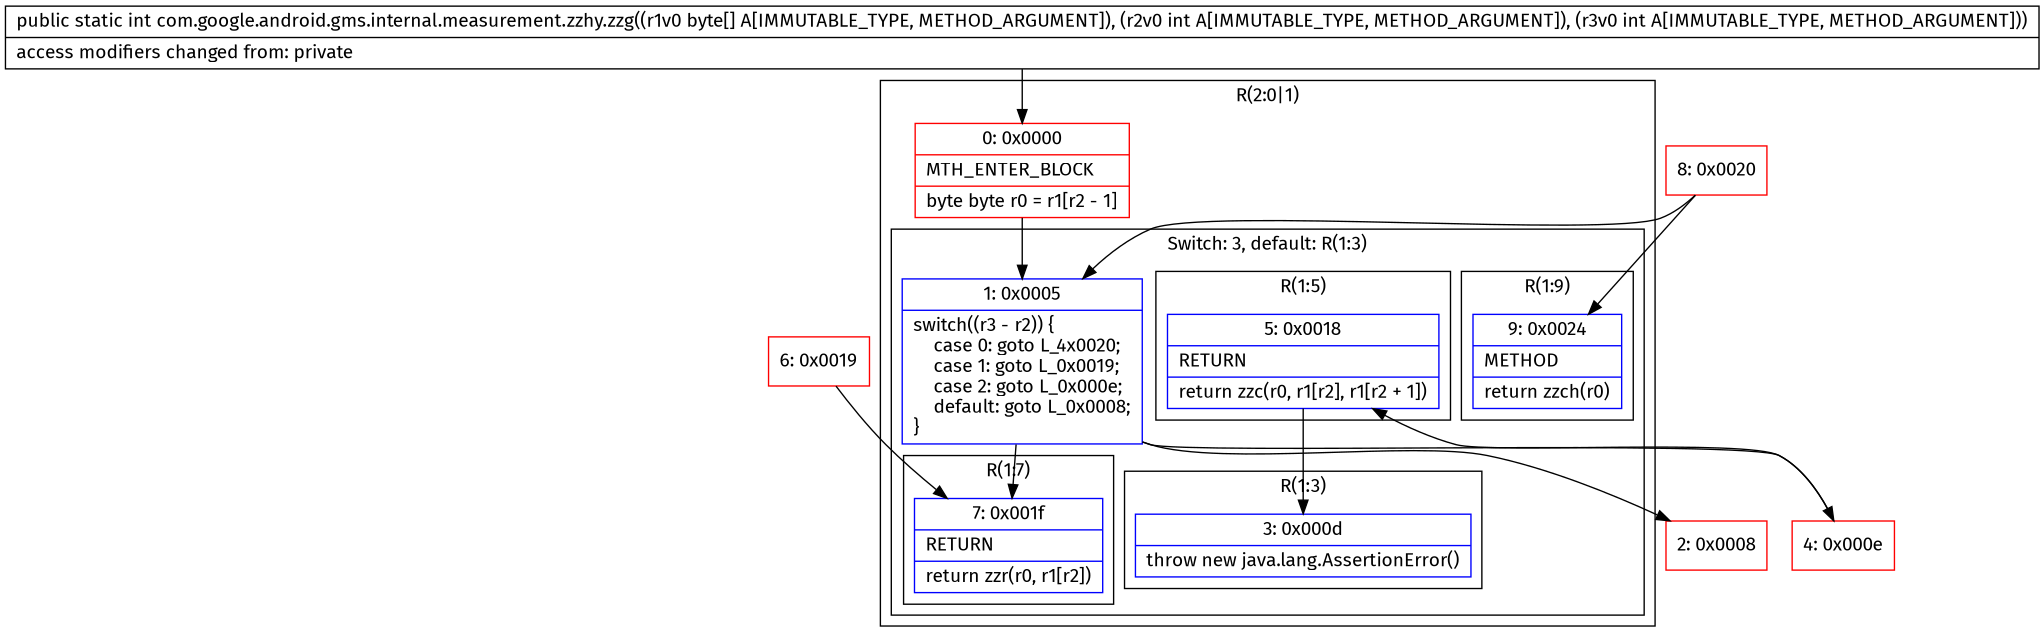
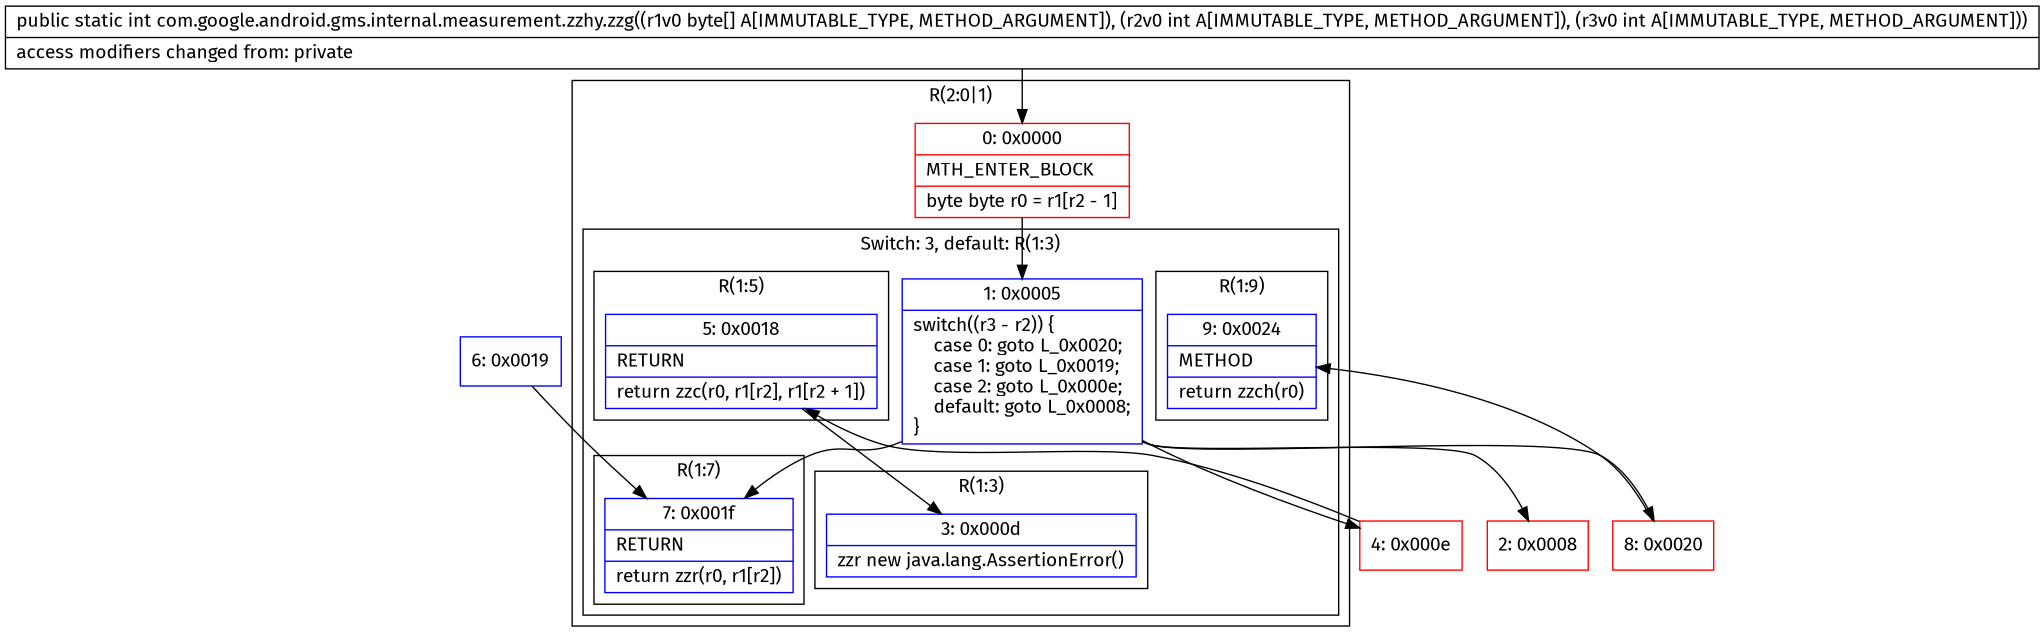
(1298, 221) -> (1474, 446)
(1017, 346) -> (1018, 346)
(819, 361) -> (511, 361)
(1303, 561) -> (981, 561)
